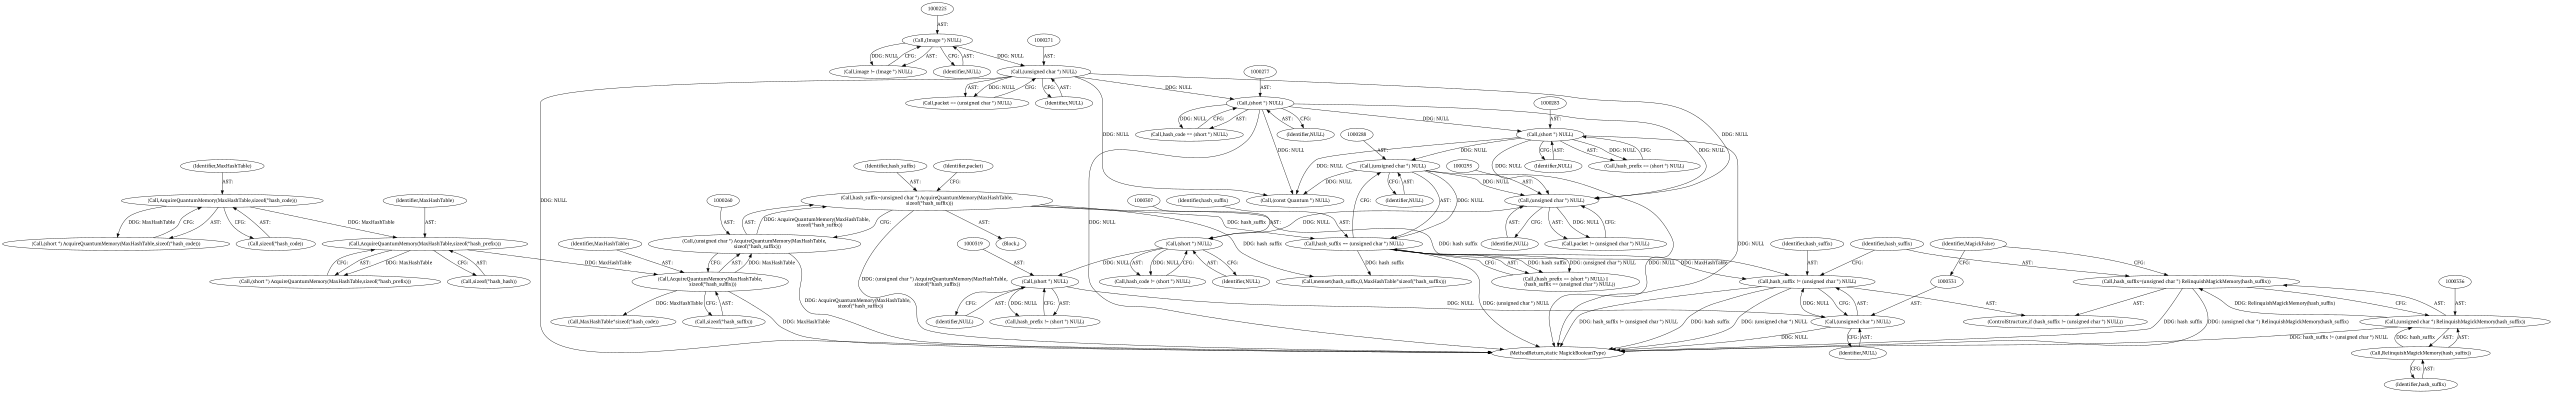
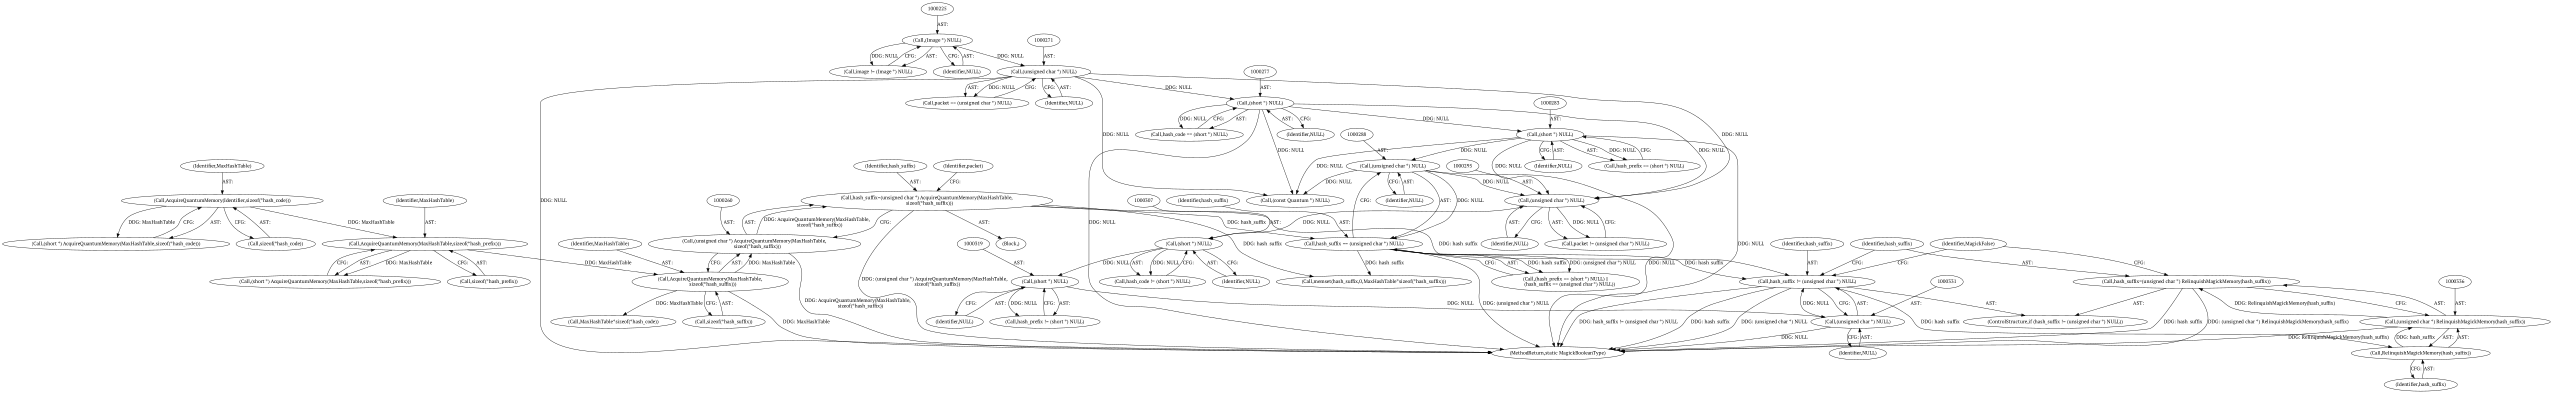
(222, 201) -> (222, 201)
(1959, 261) -> (1891, 262)
(1704, 263) -> (1704, 263)
(489, 282) -> (489, 282)
none -> (2120, 334)
(2339, 338) -> (2339, 338)
